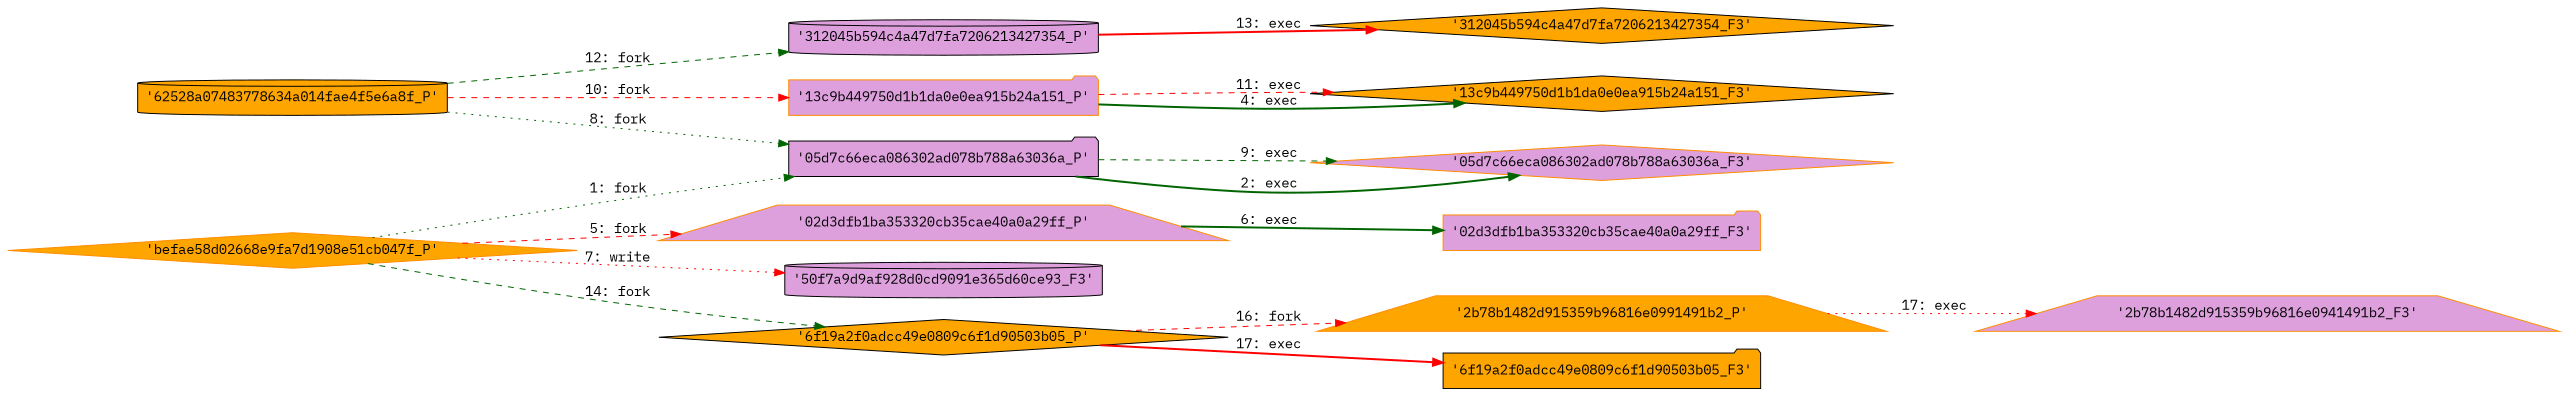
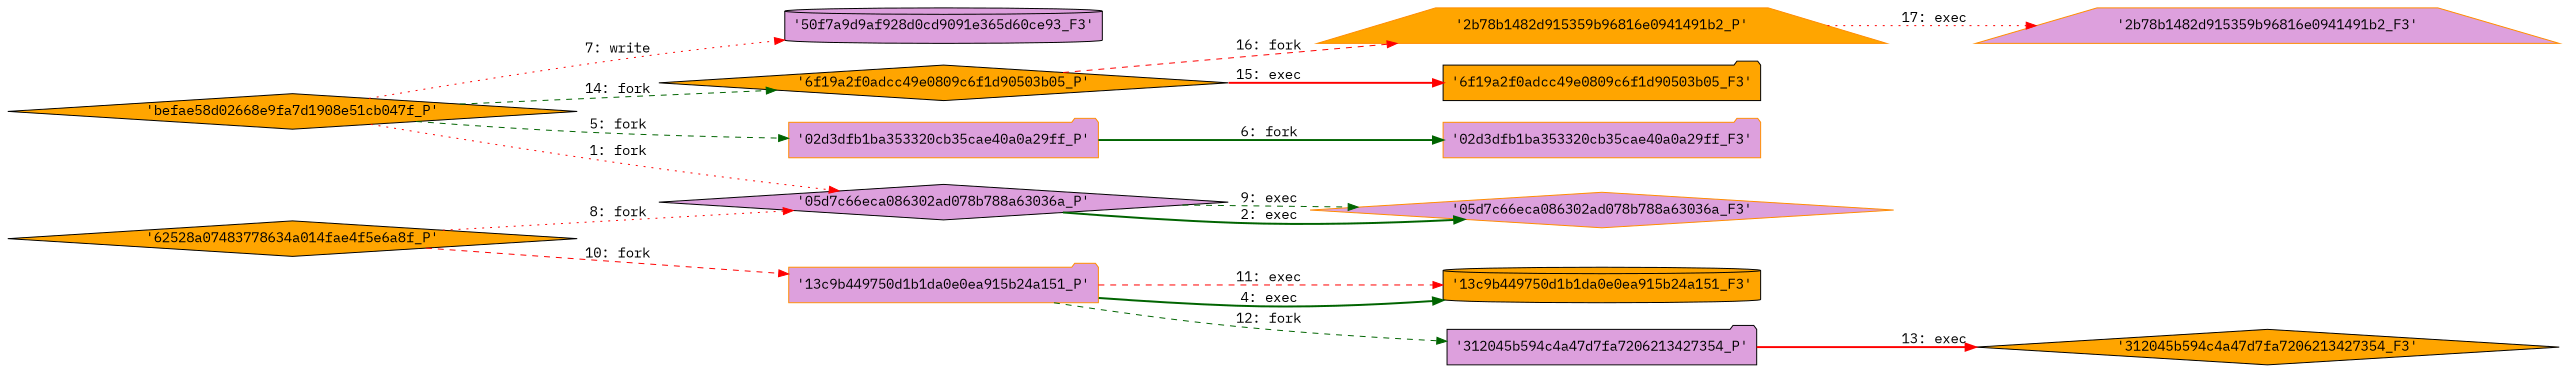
(944, 37) -> (1602, 347)
(613, 68) -> (1245, 327)
(1602, 94) -> (1602, 285)
(293, 98) -> (293, 239)
(613, 128) -> (613, 221)
(944, 159) -> (944, 202)
(578, 206) -> (599, 160)
(1269, 220) -> (1269, 133)
(944, 223) -> (944, 140)
(567, 239) -> (597, 133)
(293, 250) -> (293, 111)
(1602, 314) -> (1602, 26)
(1269, 345) -> (1269, 75)
